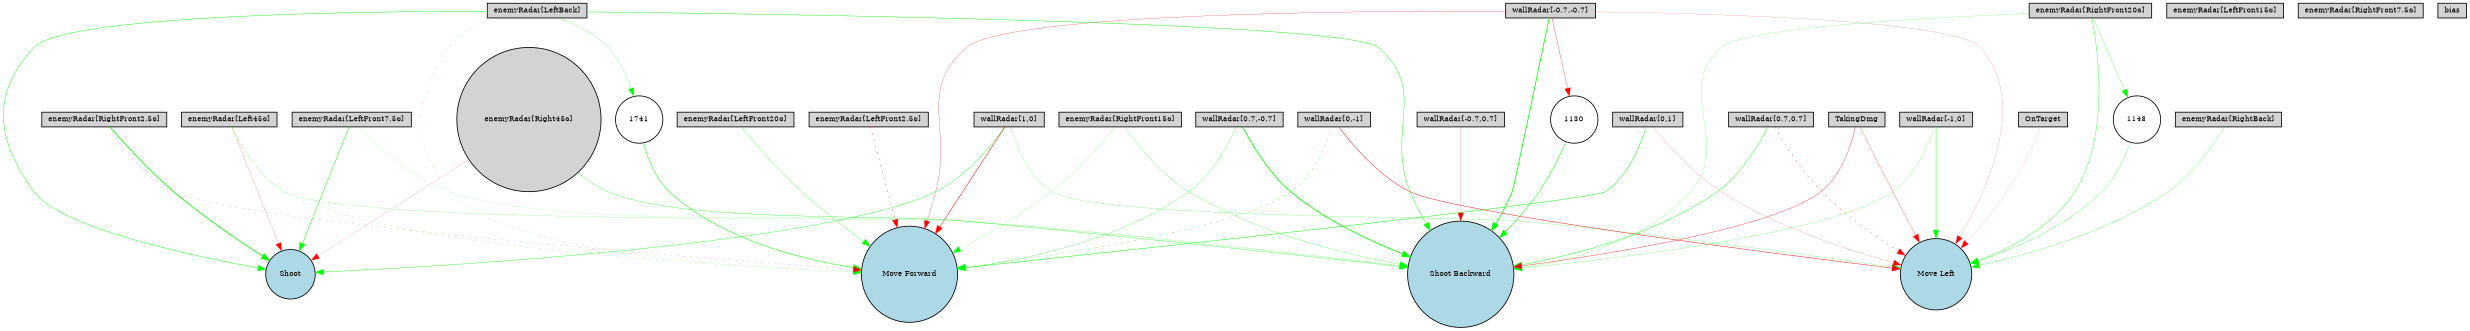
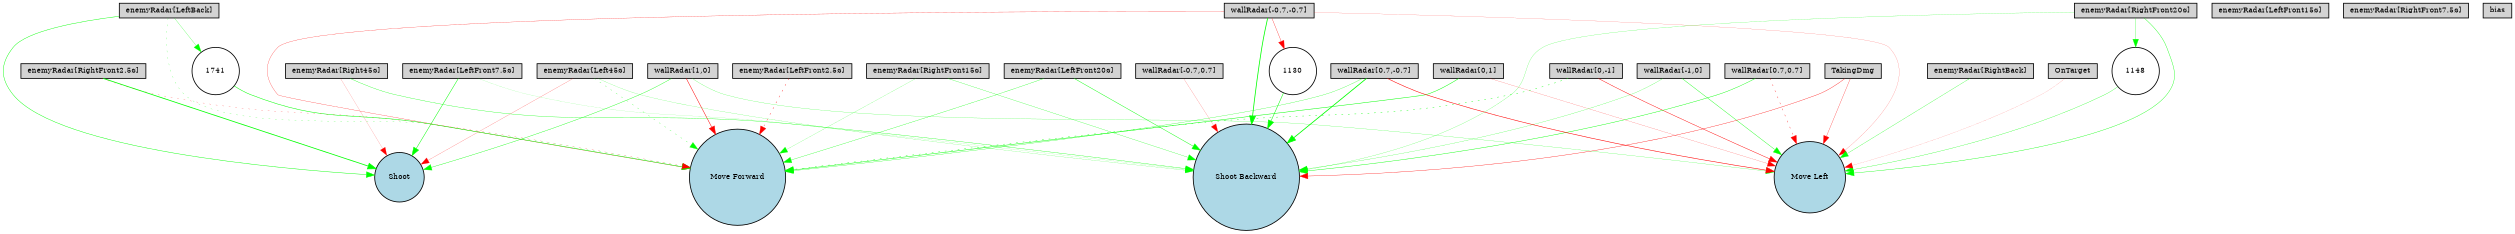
(1053, 21) -> (1134, 112)
(529, 120) -> (337, 71)
none -> (1584, 136)
